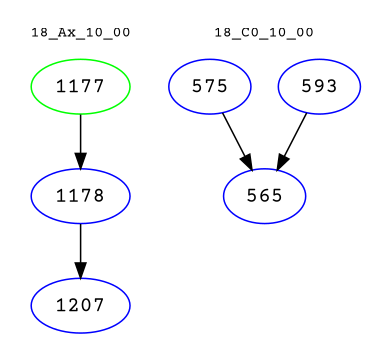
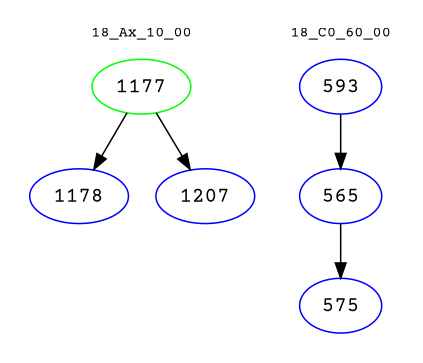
(265, 33) -> (341, 33)
(234, 135) -> (341, 243)
(81, 243) -> (169, 135)
